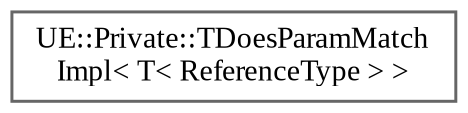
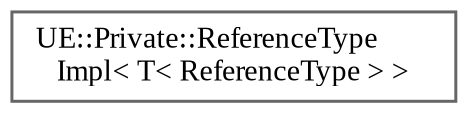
(234, 57) -> (234, 57)
